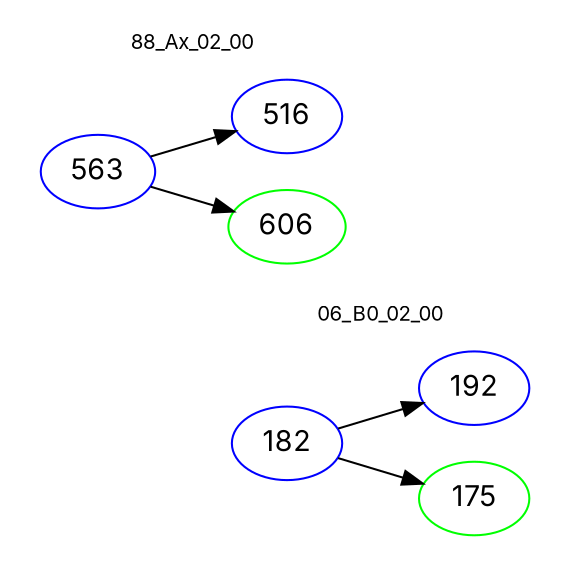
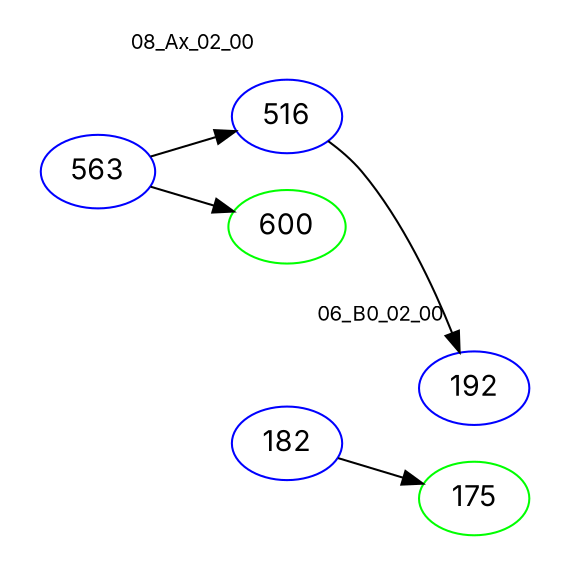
(193, 44) -> (193, 44)
(287, 227) -> (287, 227)
(371, 419) -> (402, 229)
